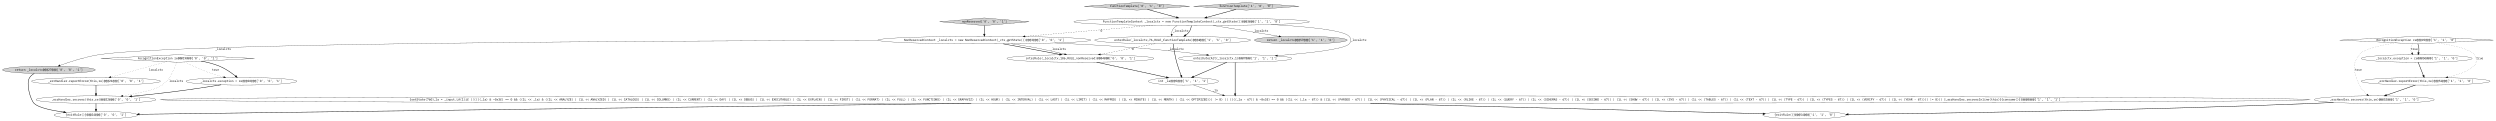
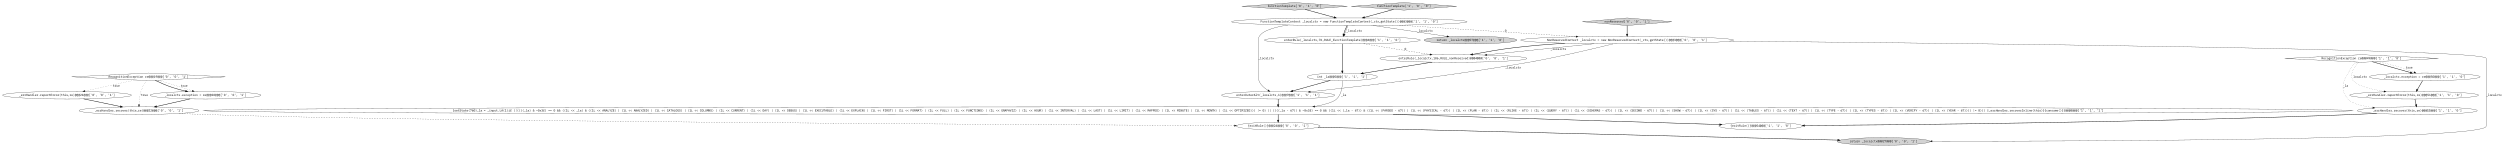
(2480, 58) -> (2360, 77)
(1210, 69) -> (1312, 86)
(156, 70) -> (116, 86)
(2359, 70) -> (2346, 86)
(176, 81) -> (144, 95)
(33, 103) -> (1578, 134)
(96, 106) -> (707, 122)
